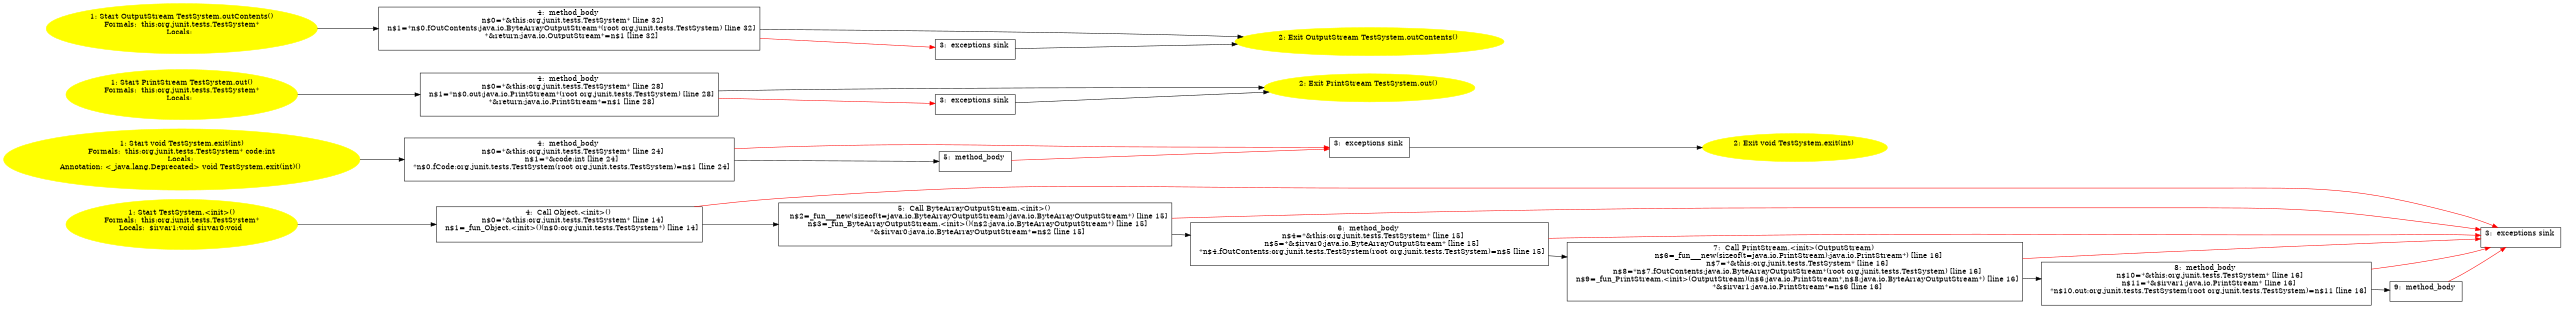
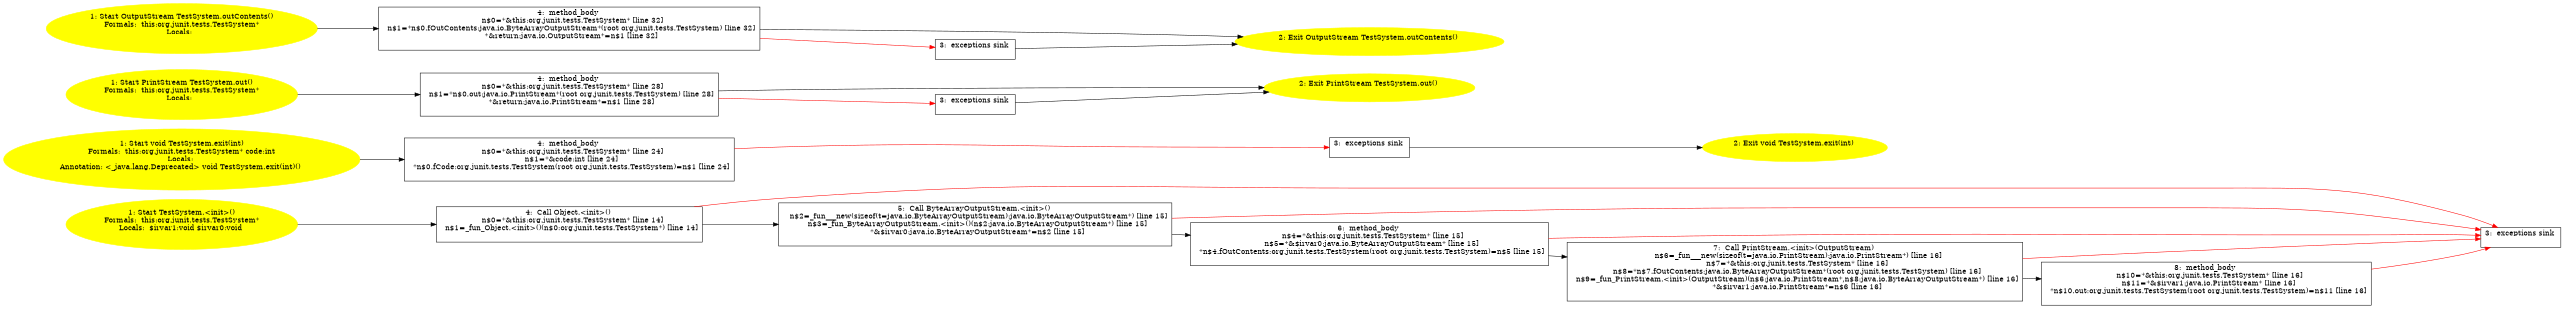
(975, 162) -> none
(2426, 291) -> none
